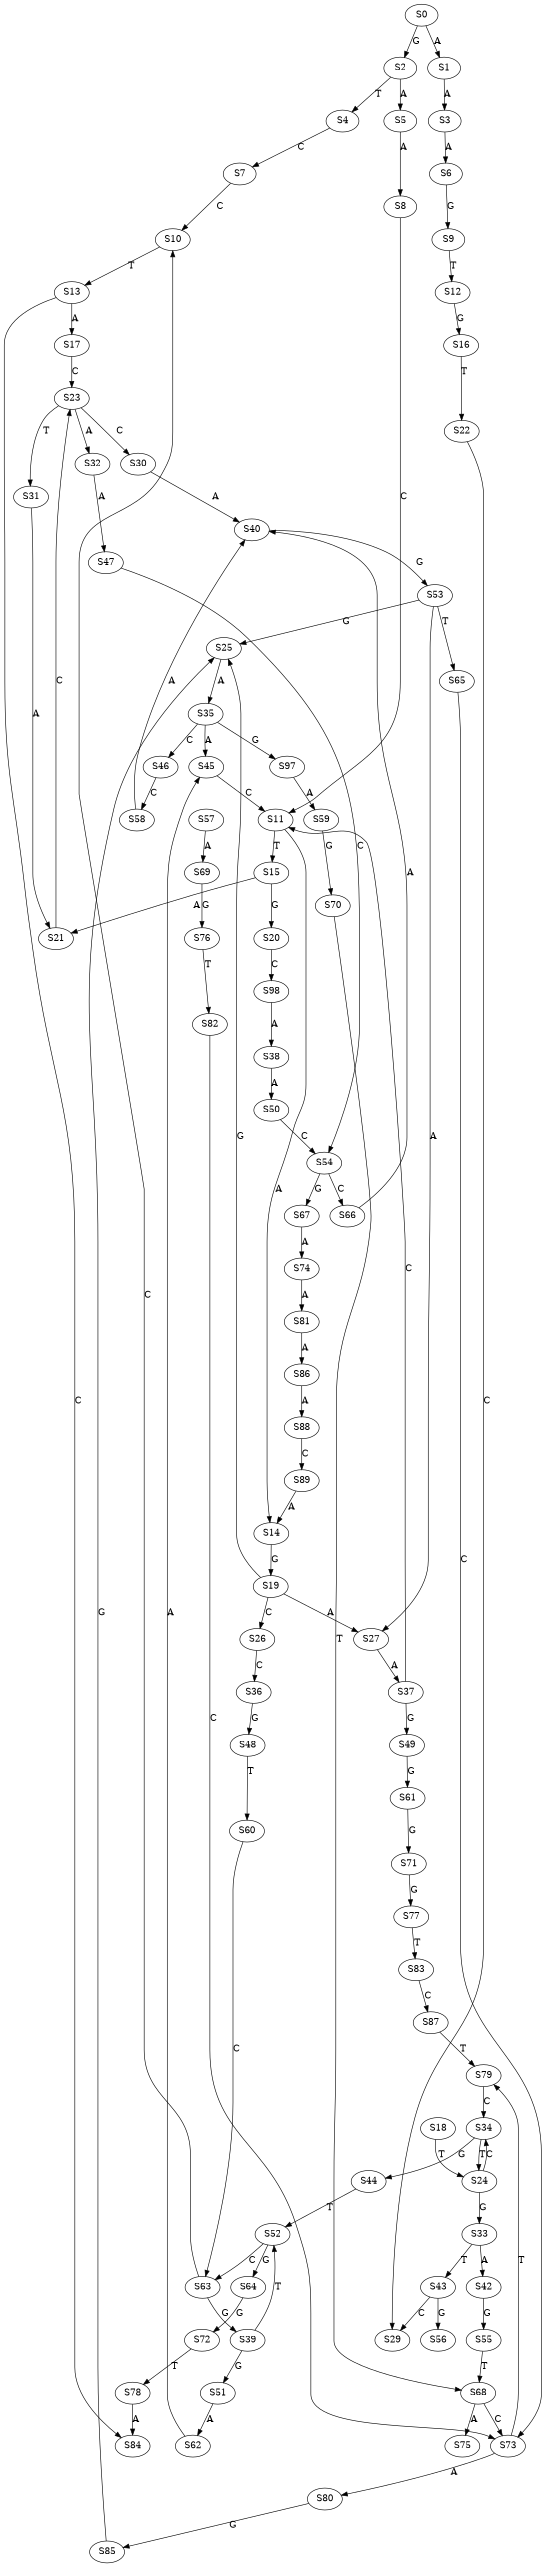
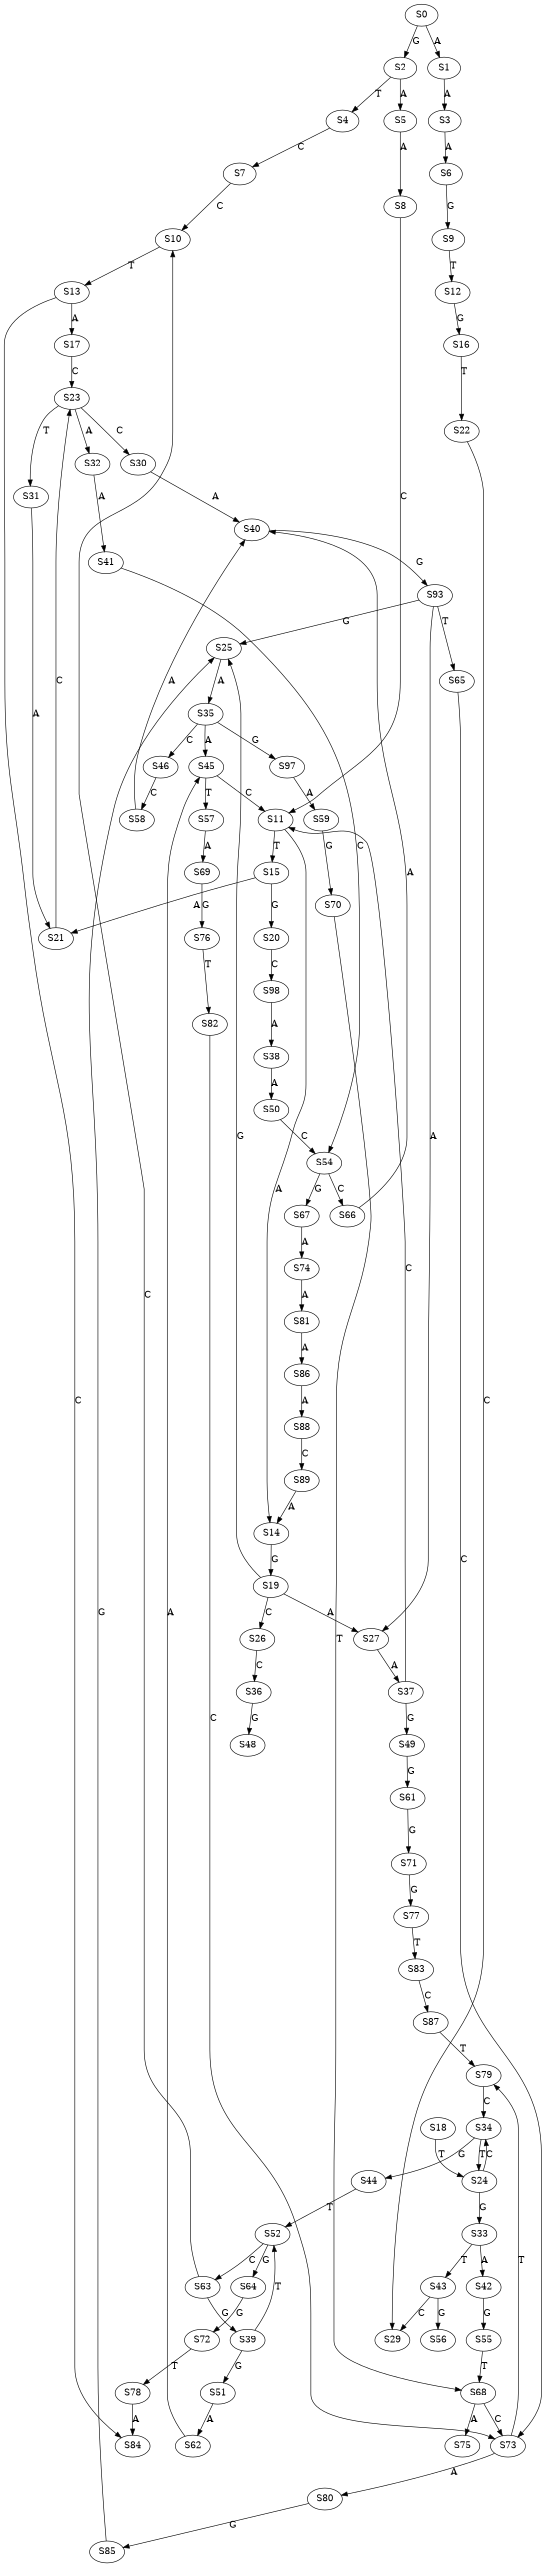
(106, 563) -> (106, 563)
(435, 596) -> (435, 596)
none -> (206, 791)
(247, 1831) -> none
